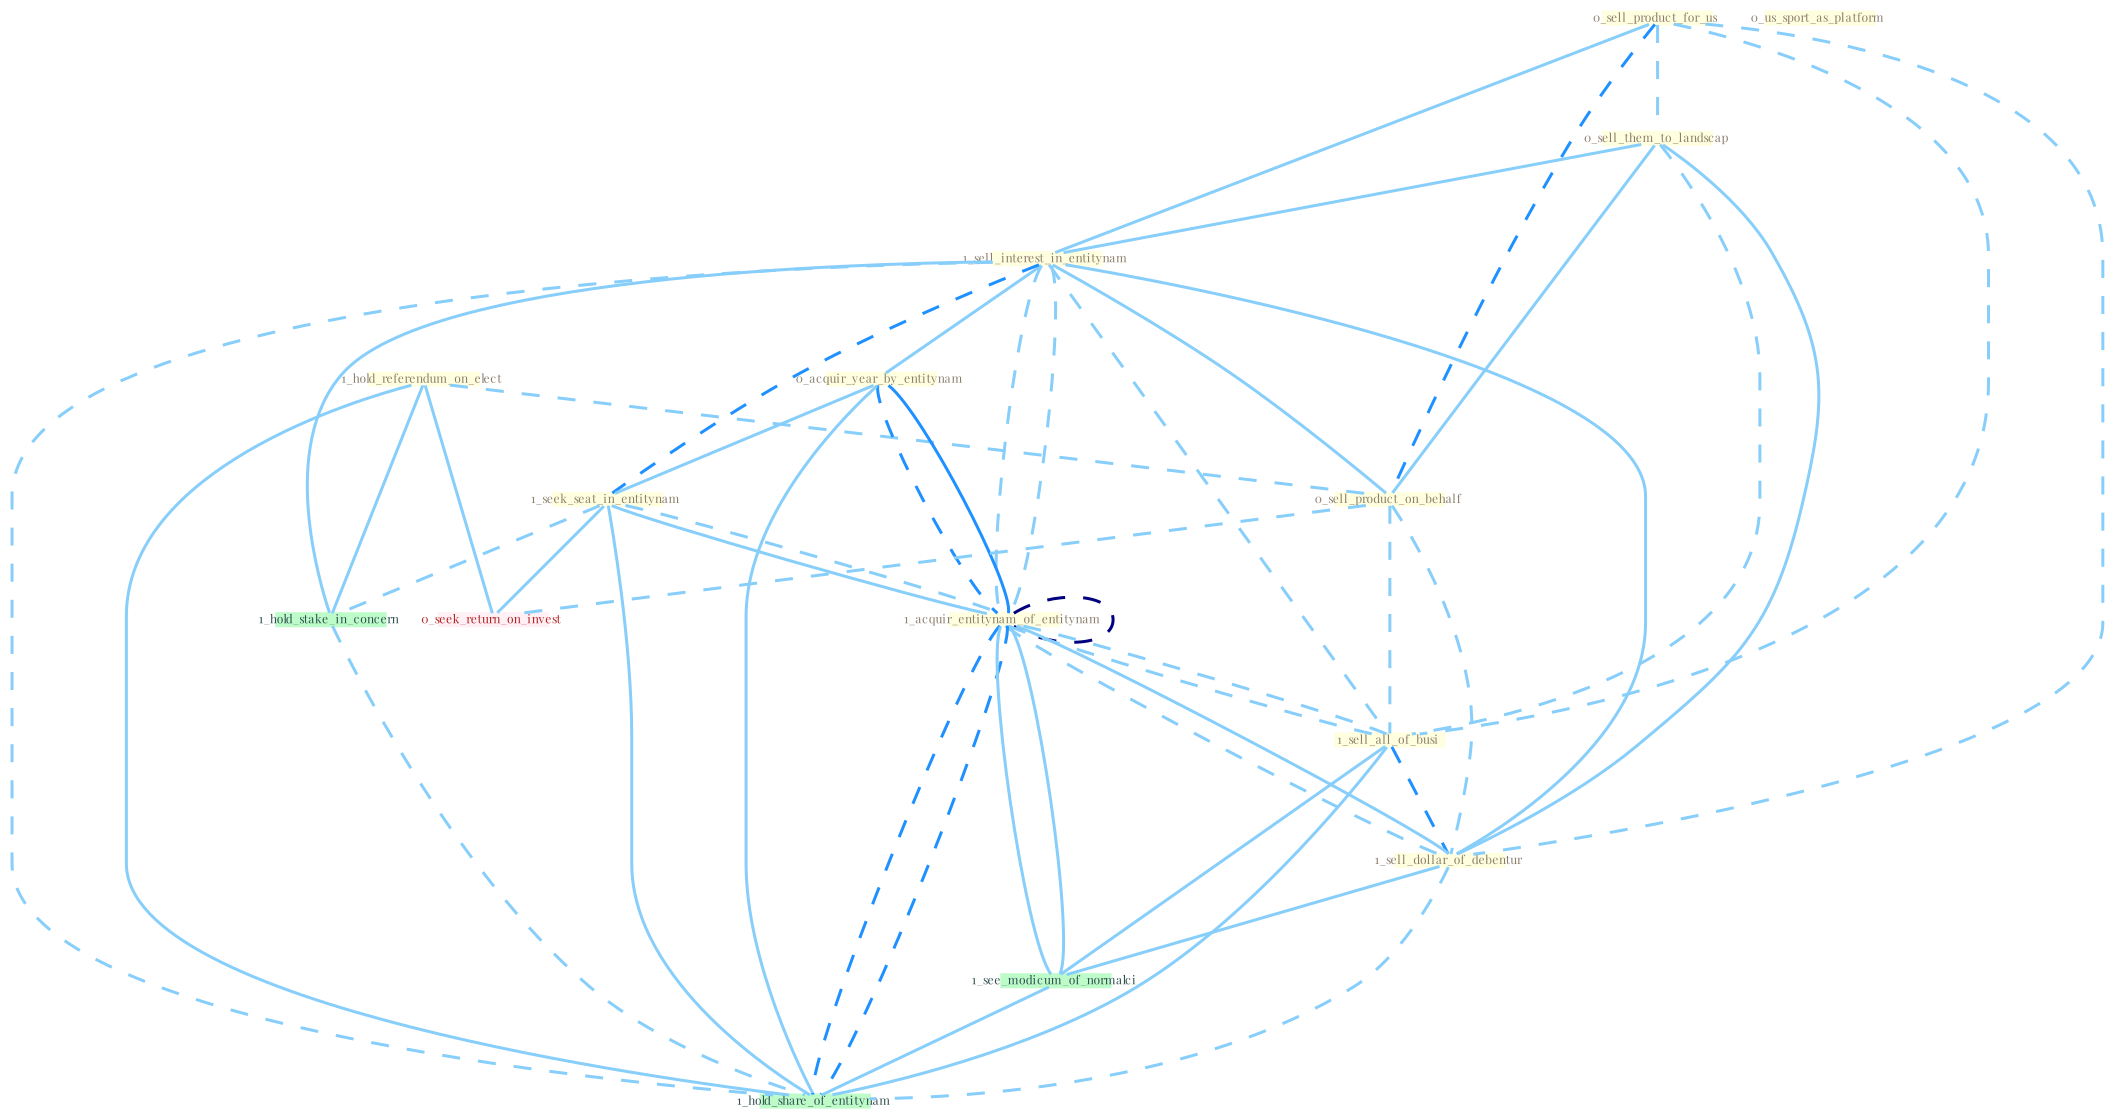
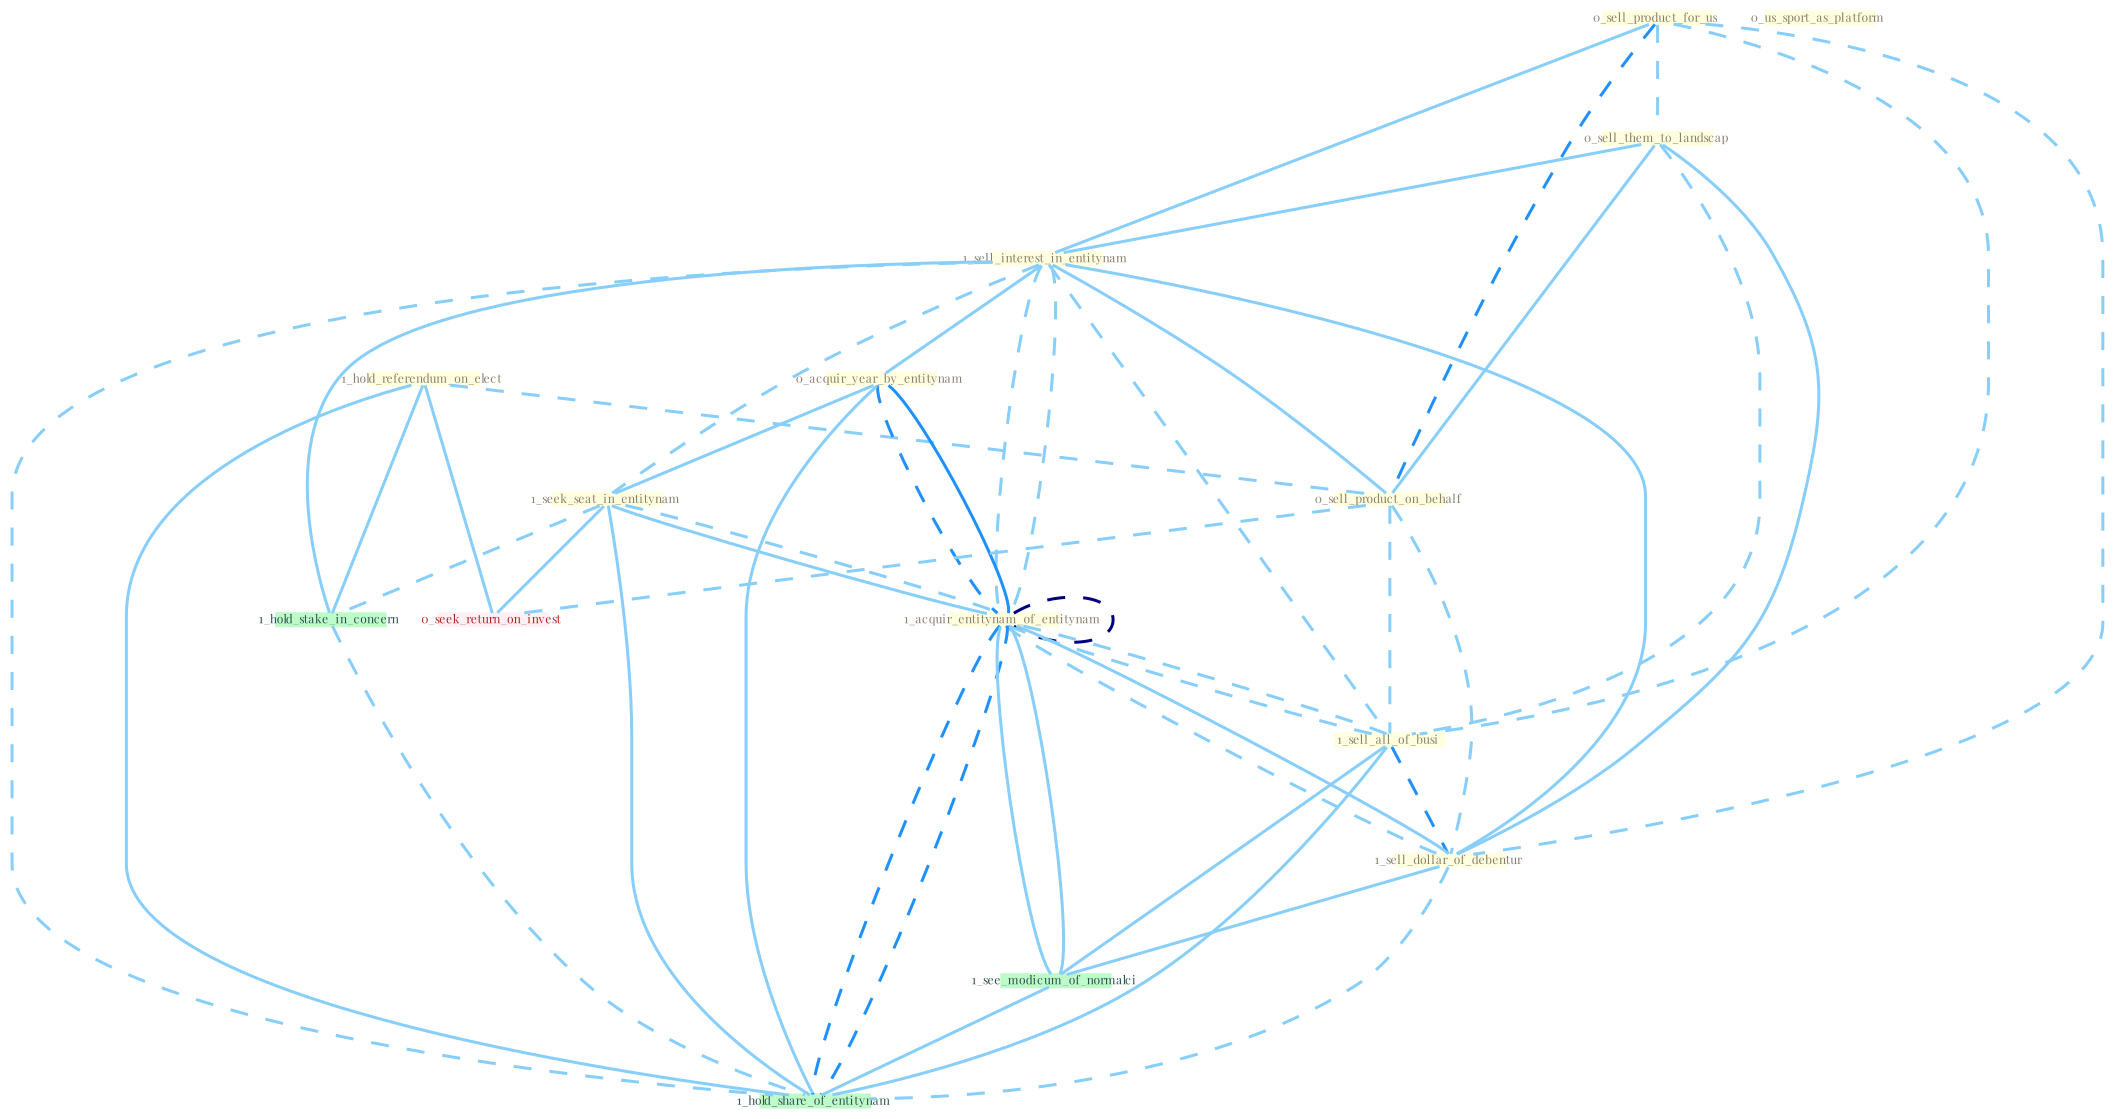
(818, 364) -> (818, 364)
